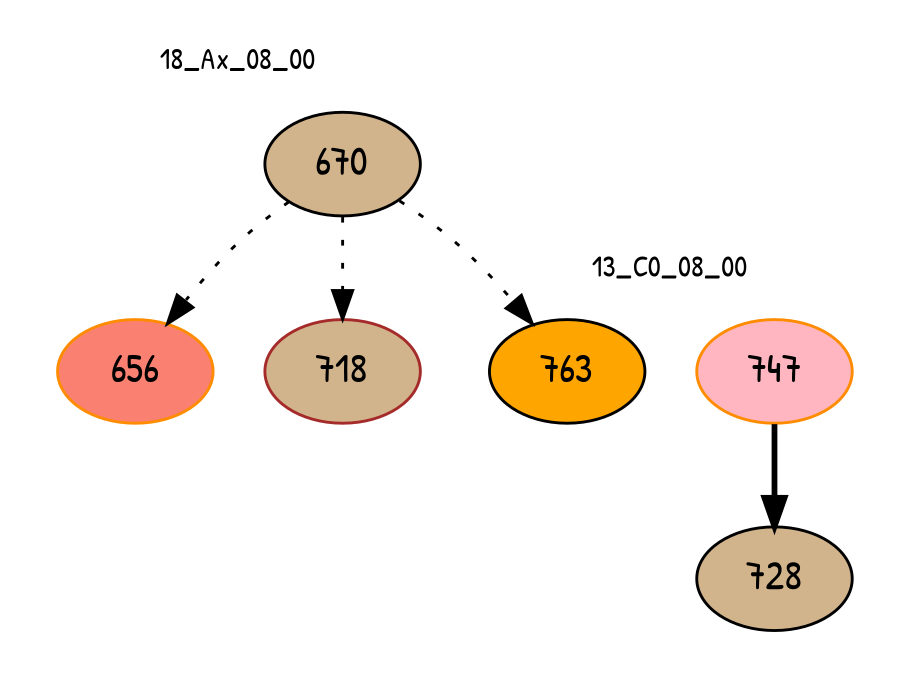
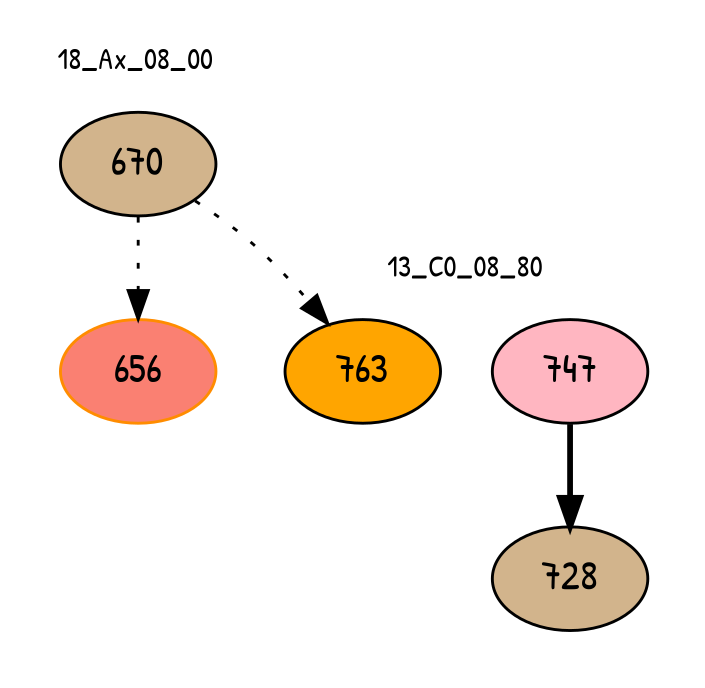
(671, 269) -> (466, 269)
(343, 371) -> none
(774, 371) -> (570, 371)
